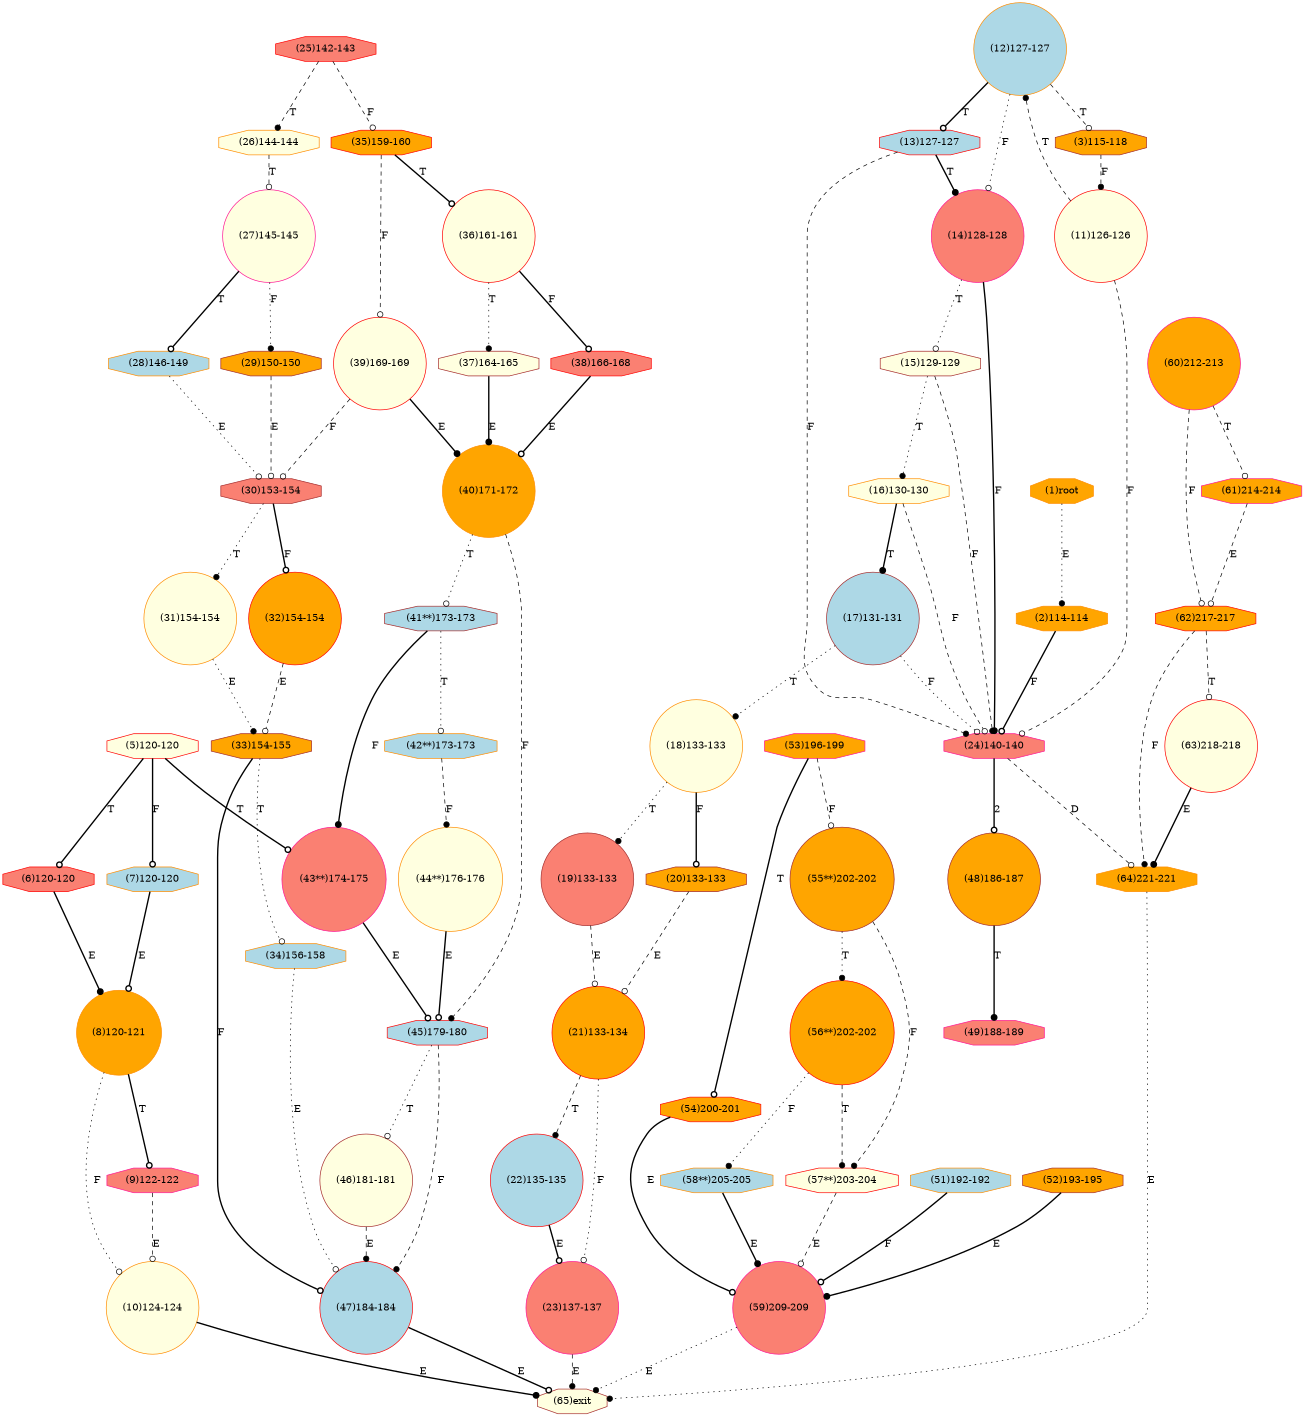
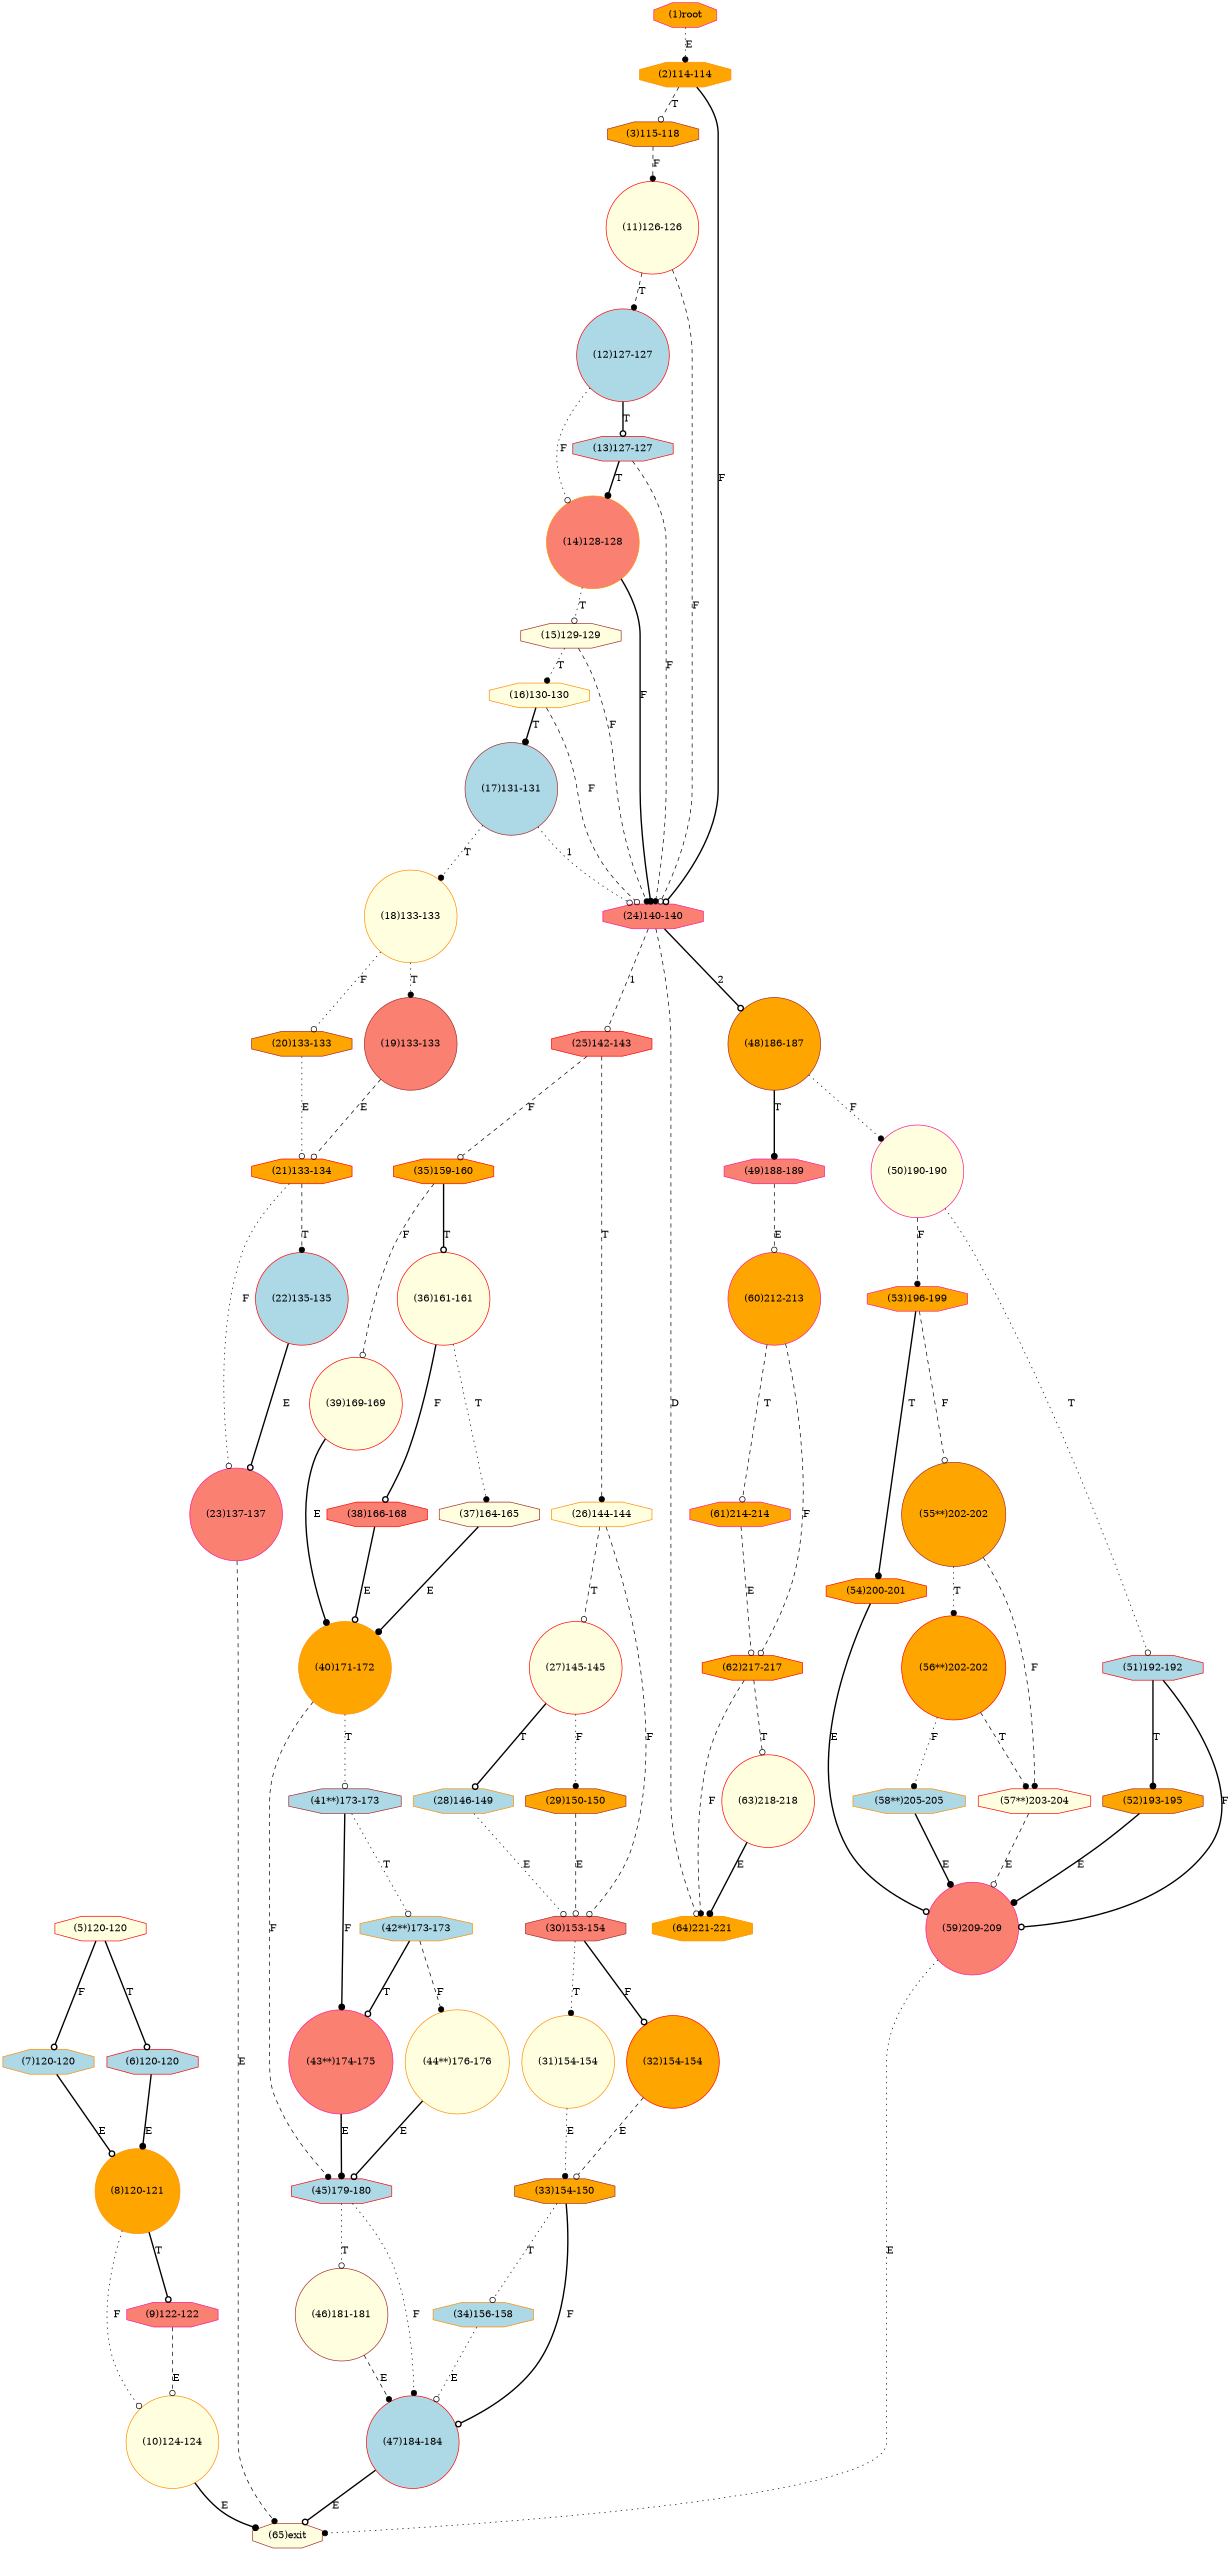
(1020, 49) -> (623, 355)
(1069, 105) -> (671, 102)
(269, 236) -> (576, 1668)
(978, 236) -> (593, 542)
(317, 437) -> (645, 1724)
(1062, 491) -> (685, 15)
(931, 682) -> (570, 853)
(261, 746) -> (565, 2191)
(220, 804) -> (389, 1976)
(696, 827) -> (348, 990)
(49, 879) -> (153, 2062)
(754, 923) -> (897, 1442)
(657, 940) -> (302, 1105)
(395, 969) -> (341, 2144)
none -> (628, 978)
(598, 1033) -> (302, 1171)
(434, 1159) -> (401, 2290)
none -> (917, 1171)
(961, 1180) -> (1153, 1668)
none -> (774, 1215)
(1092, 1341) -> none
none -> (1153, 1732)
